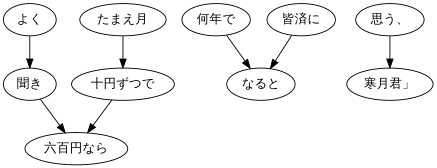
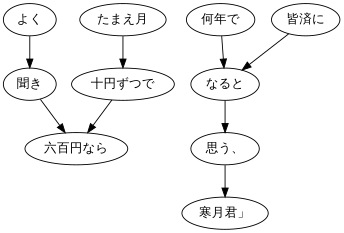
none -> (225, 112)
